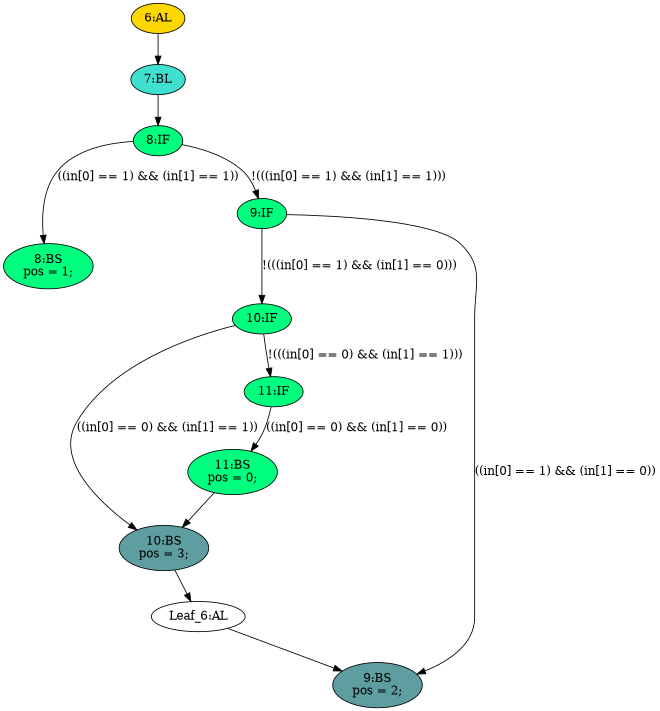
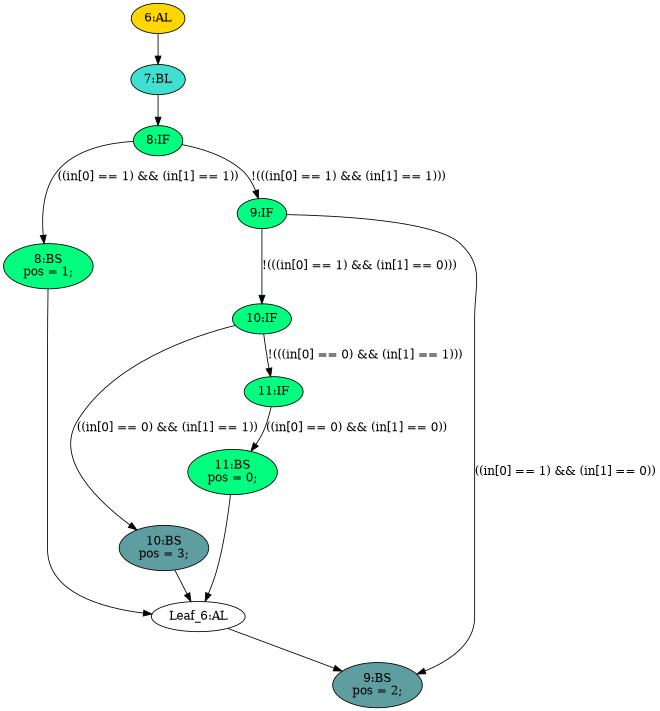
none -> (48, 482)
(201, 507) -> (223, 545)
